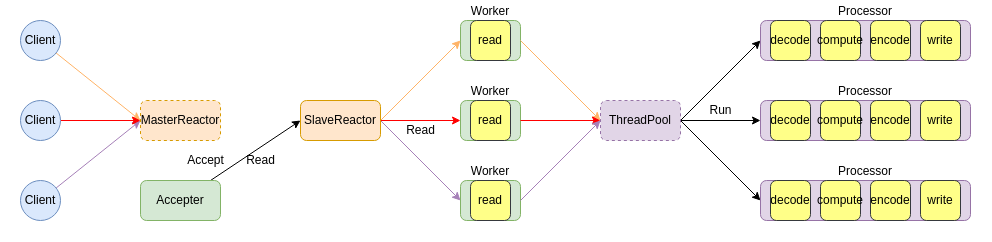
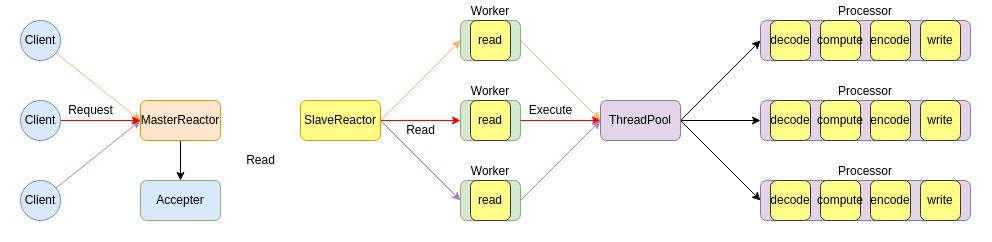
none -> (91, 111)
none -> (551, 111)
(721, 111) -> none
(181, 121) -> (181, 121)
(341, 121) -> (341, 121)
(641, 121) -> (641, 121)
(252, 153) -> none
none -> (181, 157)
(206, 161) -> none
(181, 201) -> (181, 201)
